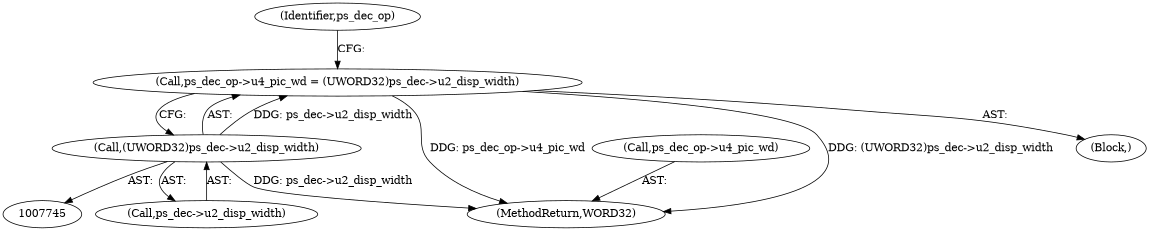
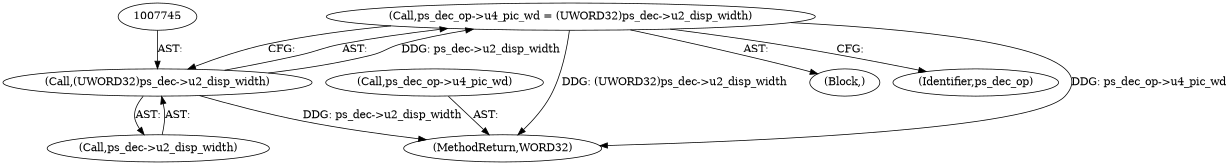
(338, 46) -> (795, 47)
(119, 179) -> (158, 46)
